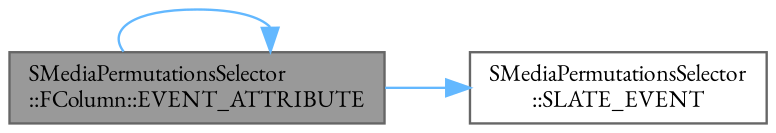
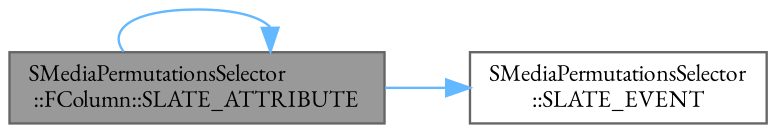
(197, 88) -> (197, 88)
